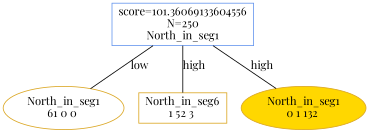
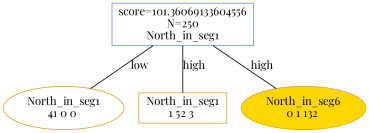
(64, 108) -> (64, 108)
(183, 108) -> (183, 108)
(304, 108) -> (304, 108)
